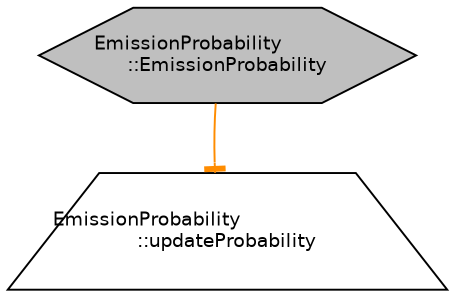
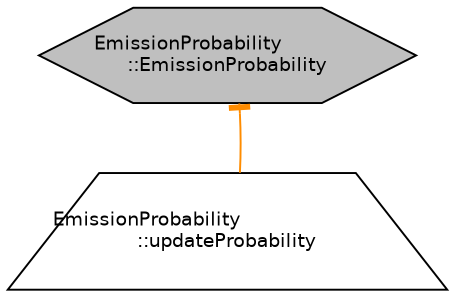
(214, 133) -> (241, 143)
